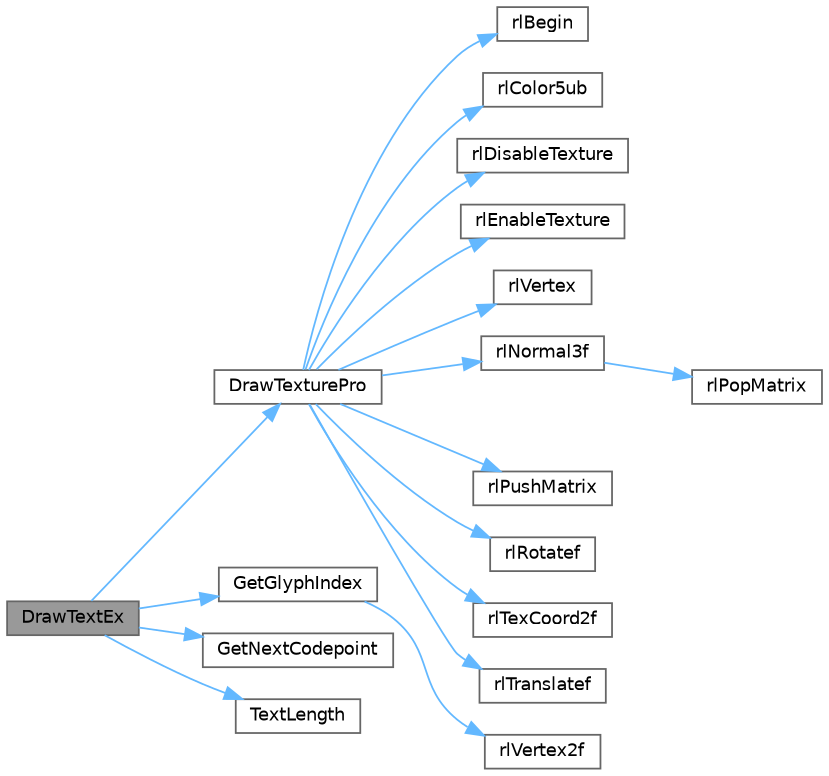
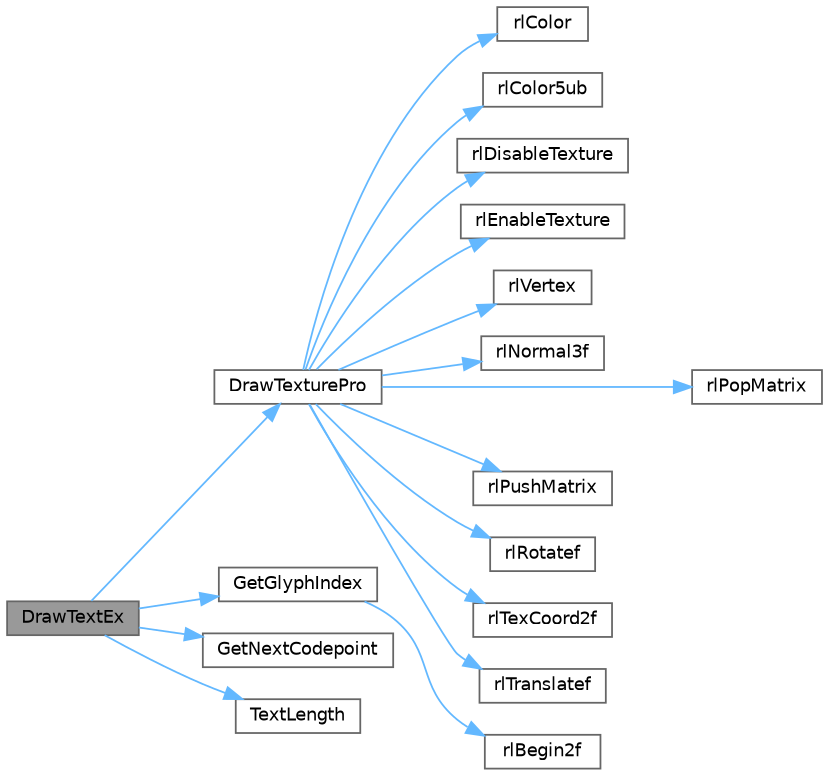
(543, 24) -> (543, 24)
(639, 368) -> (528, 387)
(543, 752) -> (543, 752)
